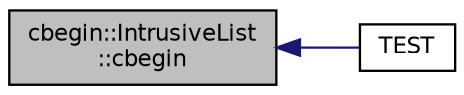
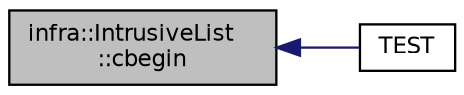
(143, 48) -> (143, 48)
